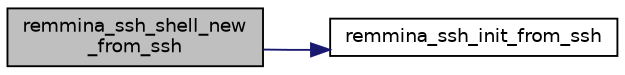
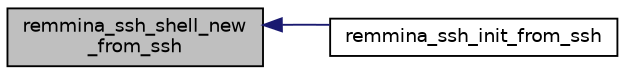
(287, 50) -> (306, 25)
